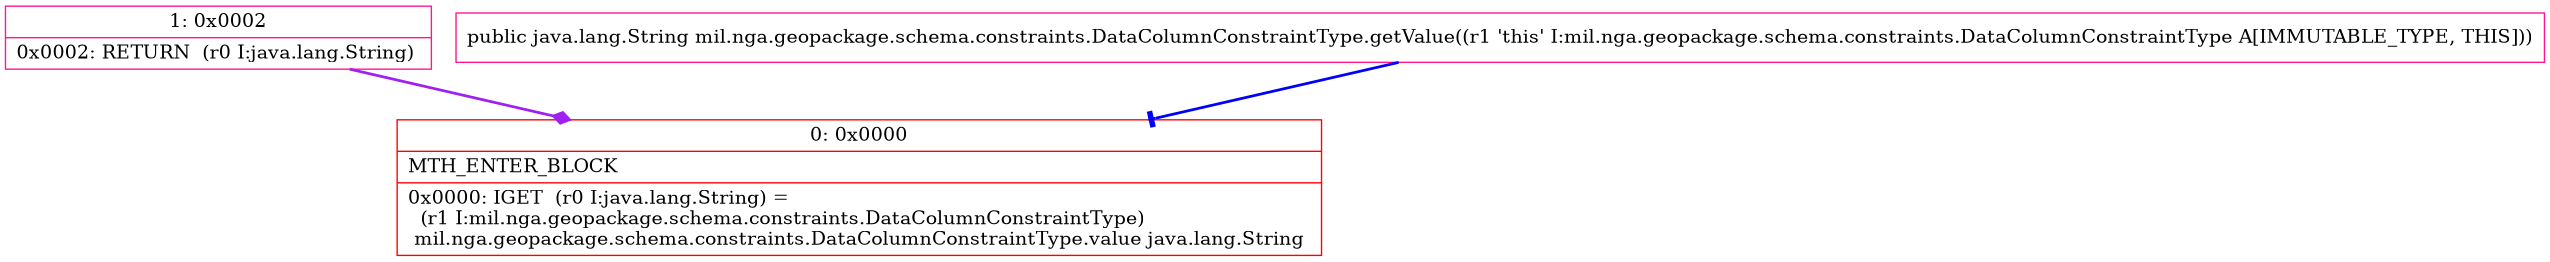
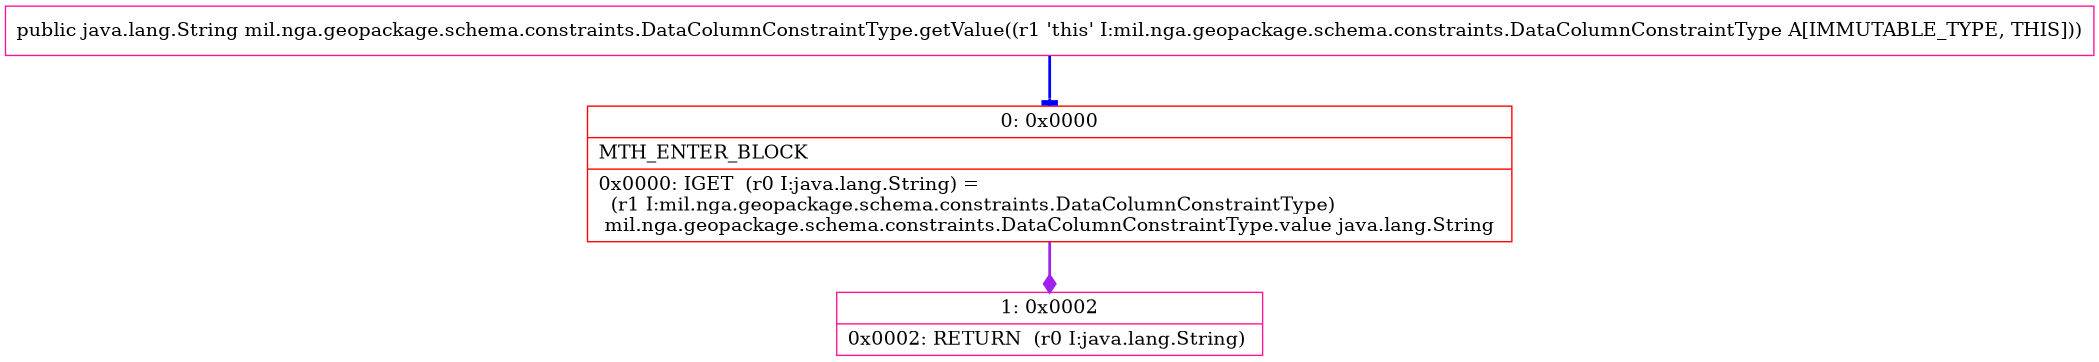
(451, 93) -> (1050, 259)
